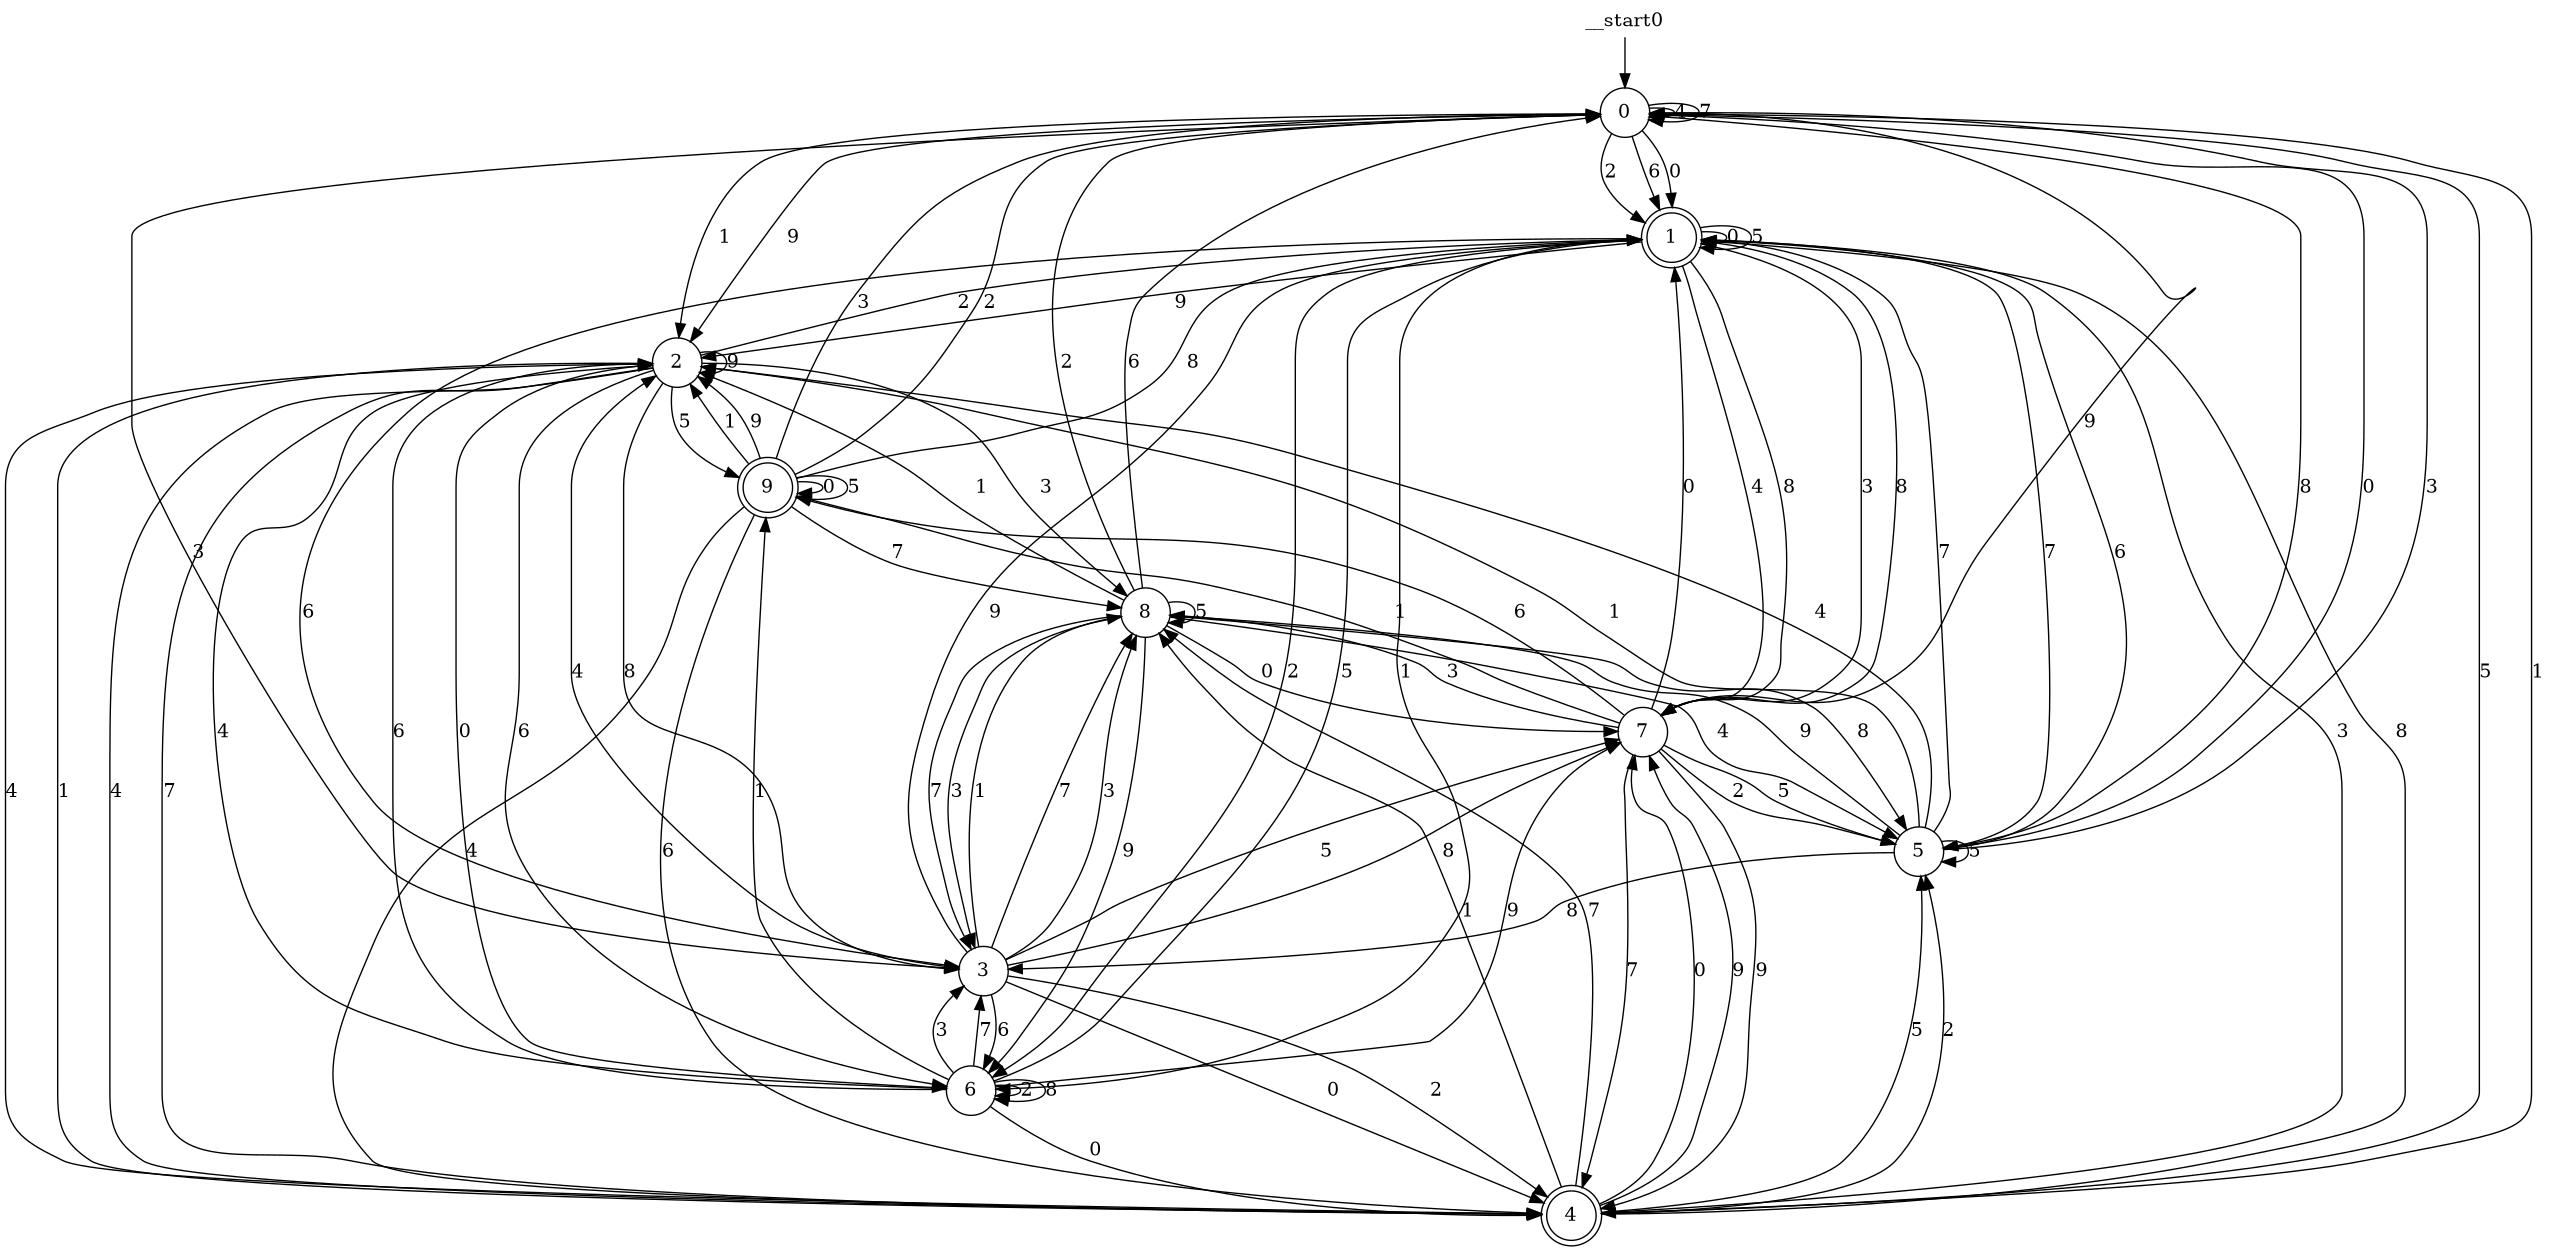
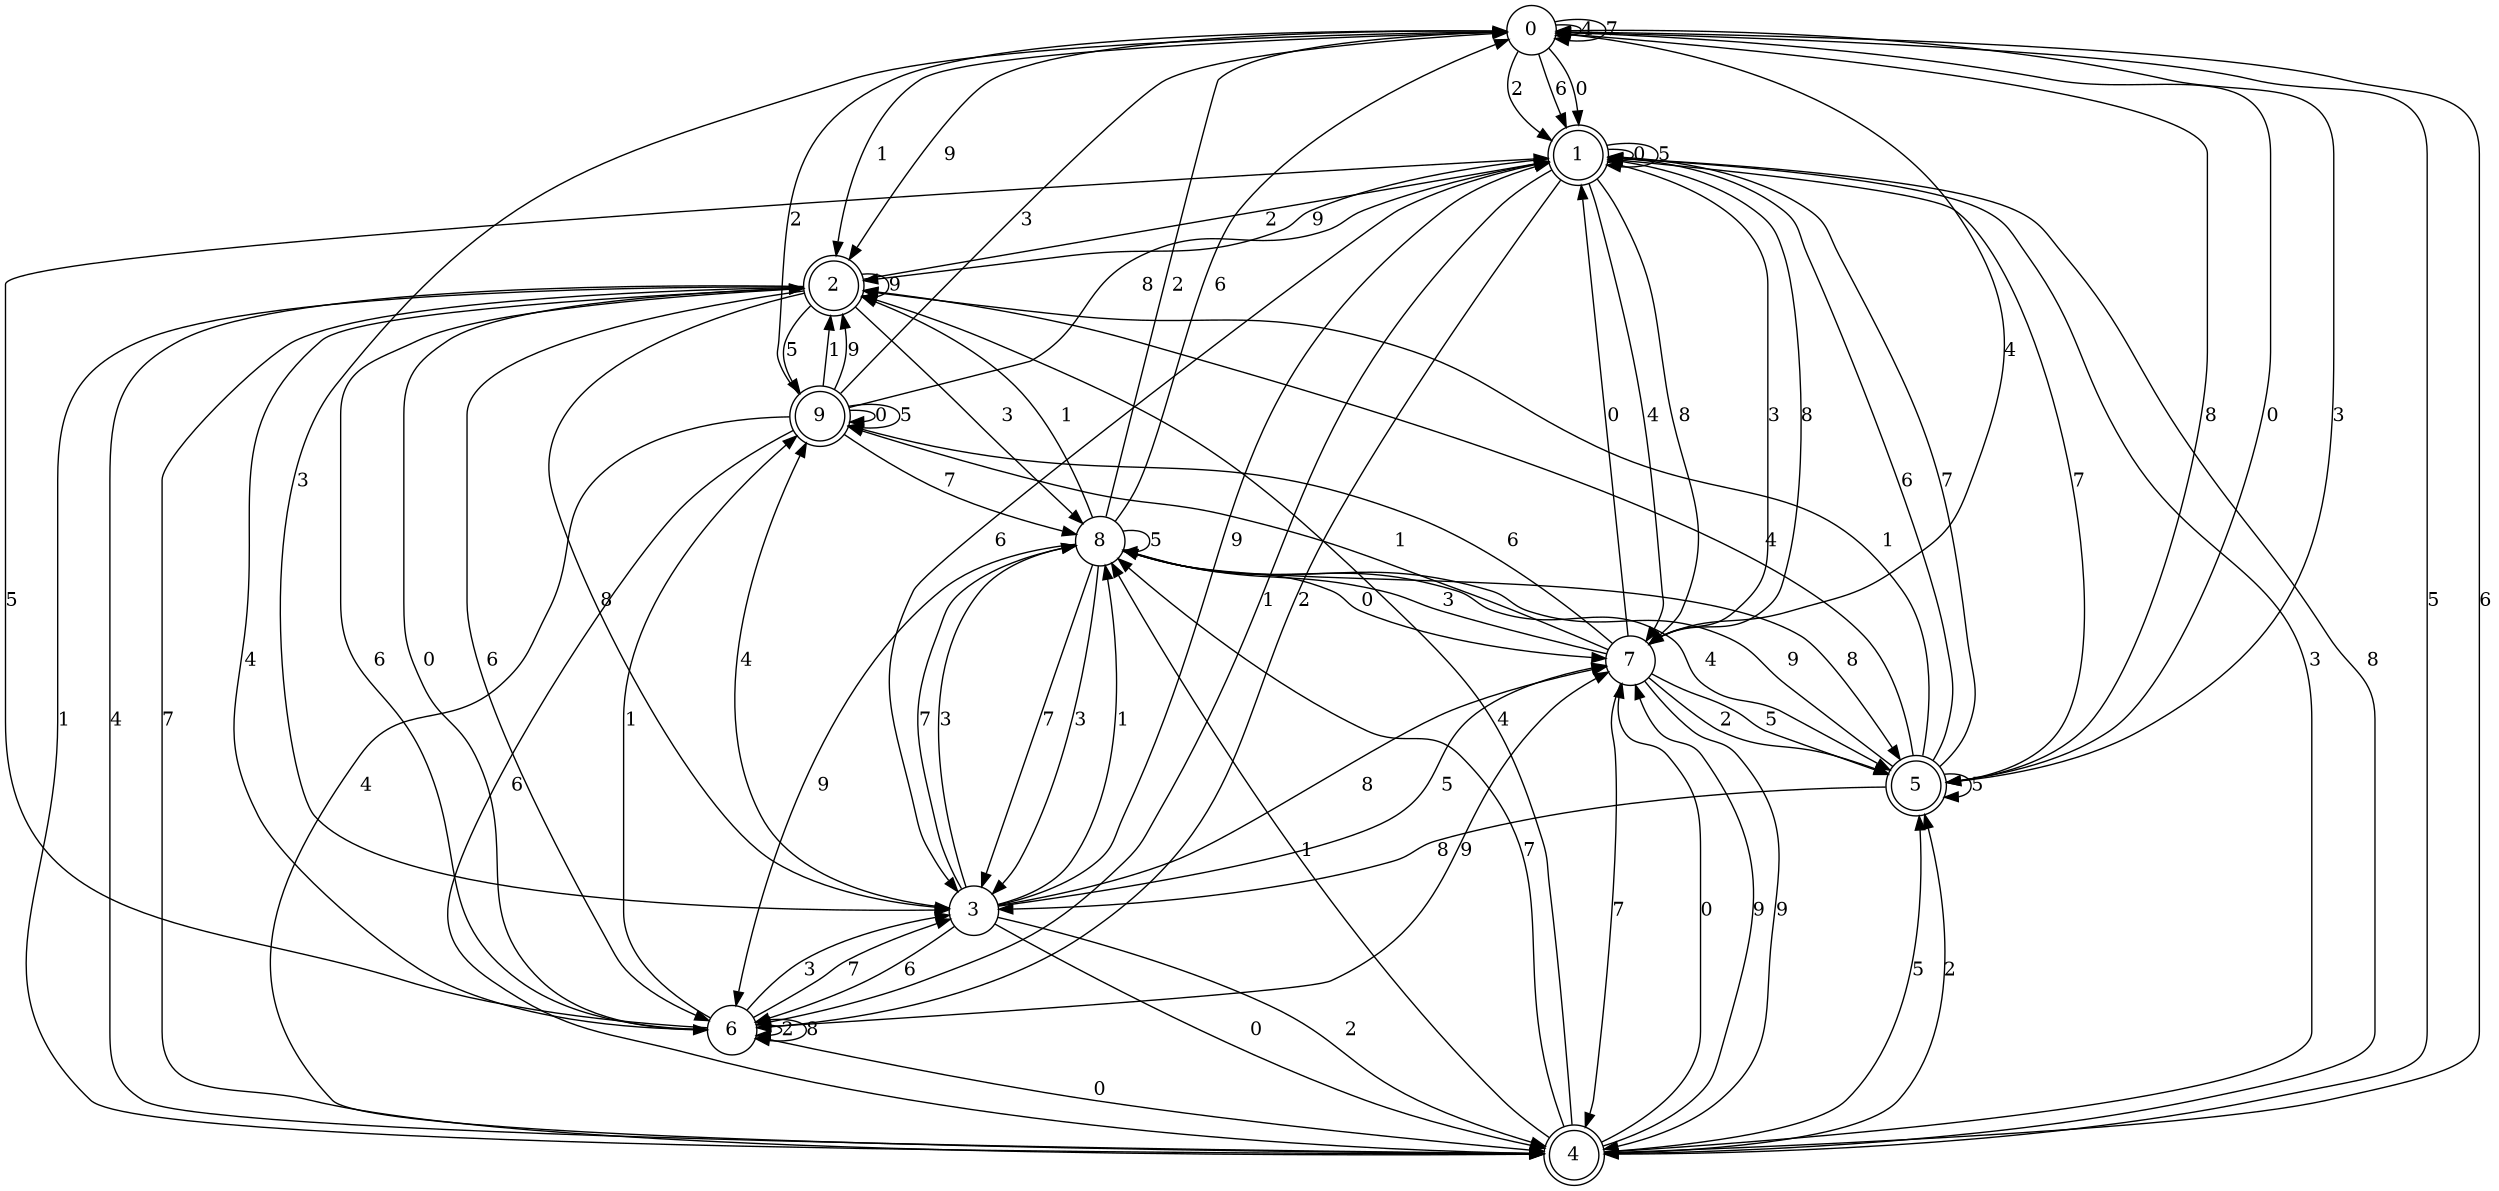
(1625, 21) -> none
(677, 363) -> (834, 286)
(2091, 422) -> (2011, 351)
(2538, 672) -> (2486, 601)
(614, 760) -> (739, 741)
(1919, 852) -> (1916, 786)
